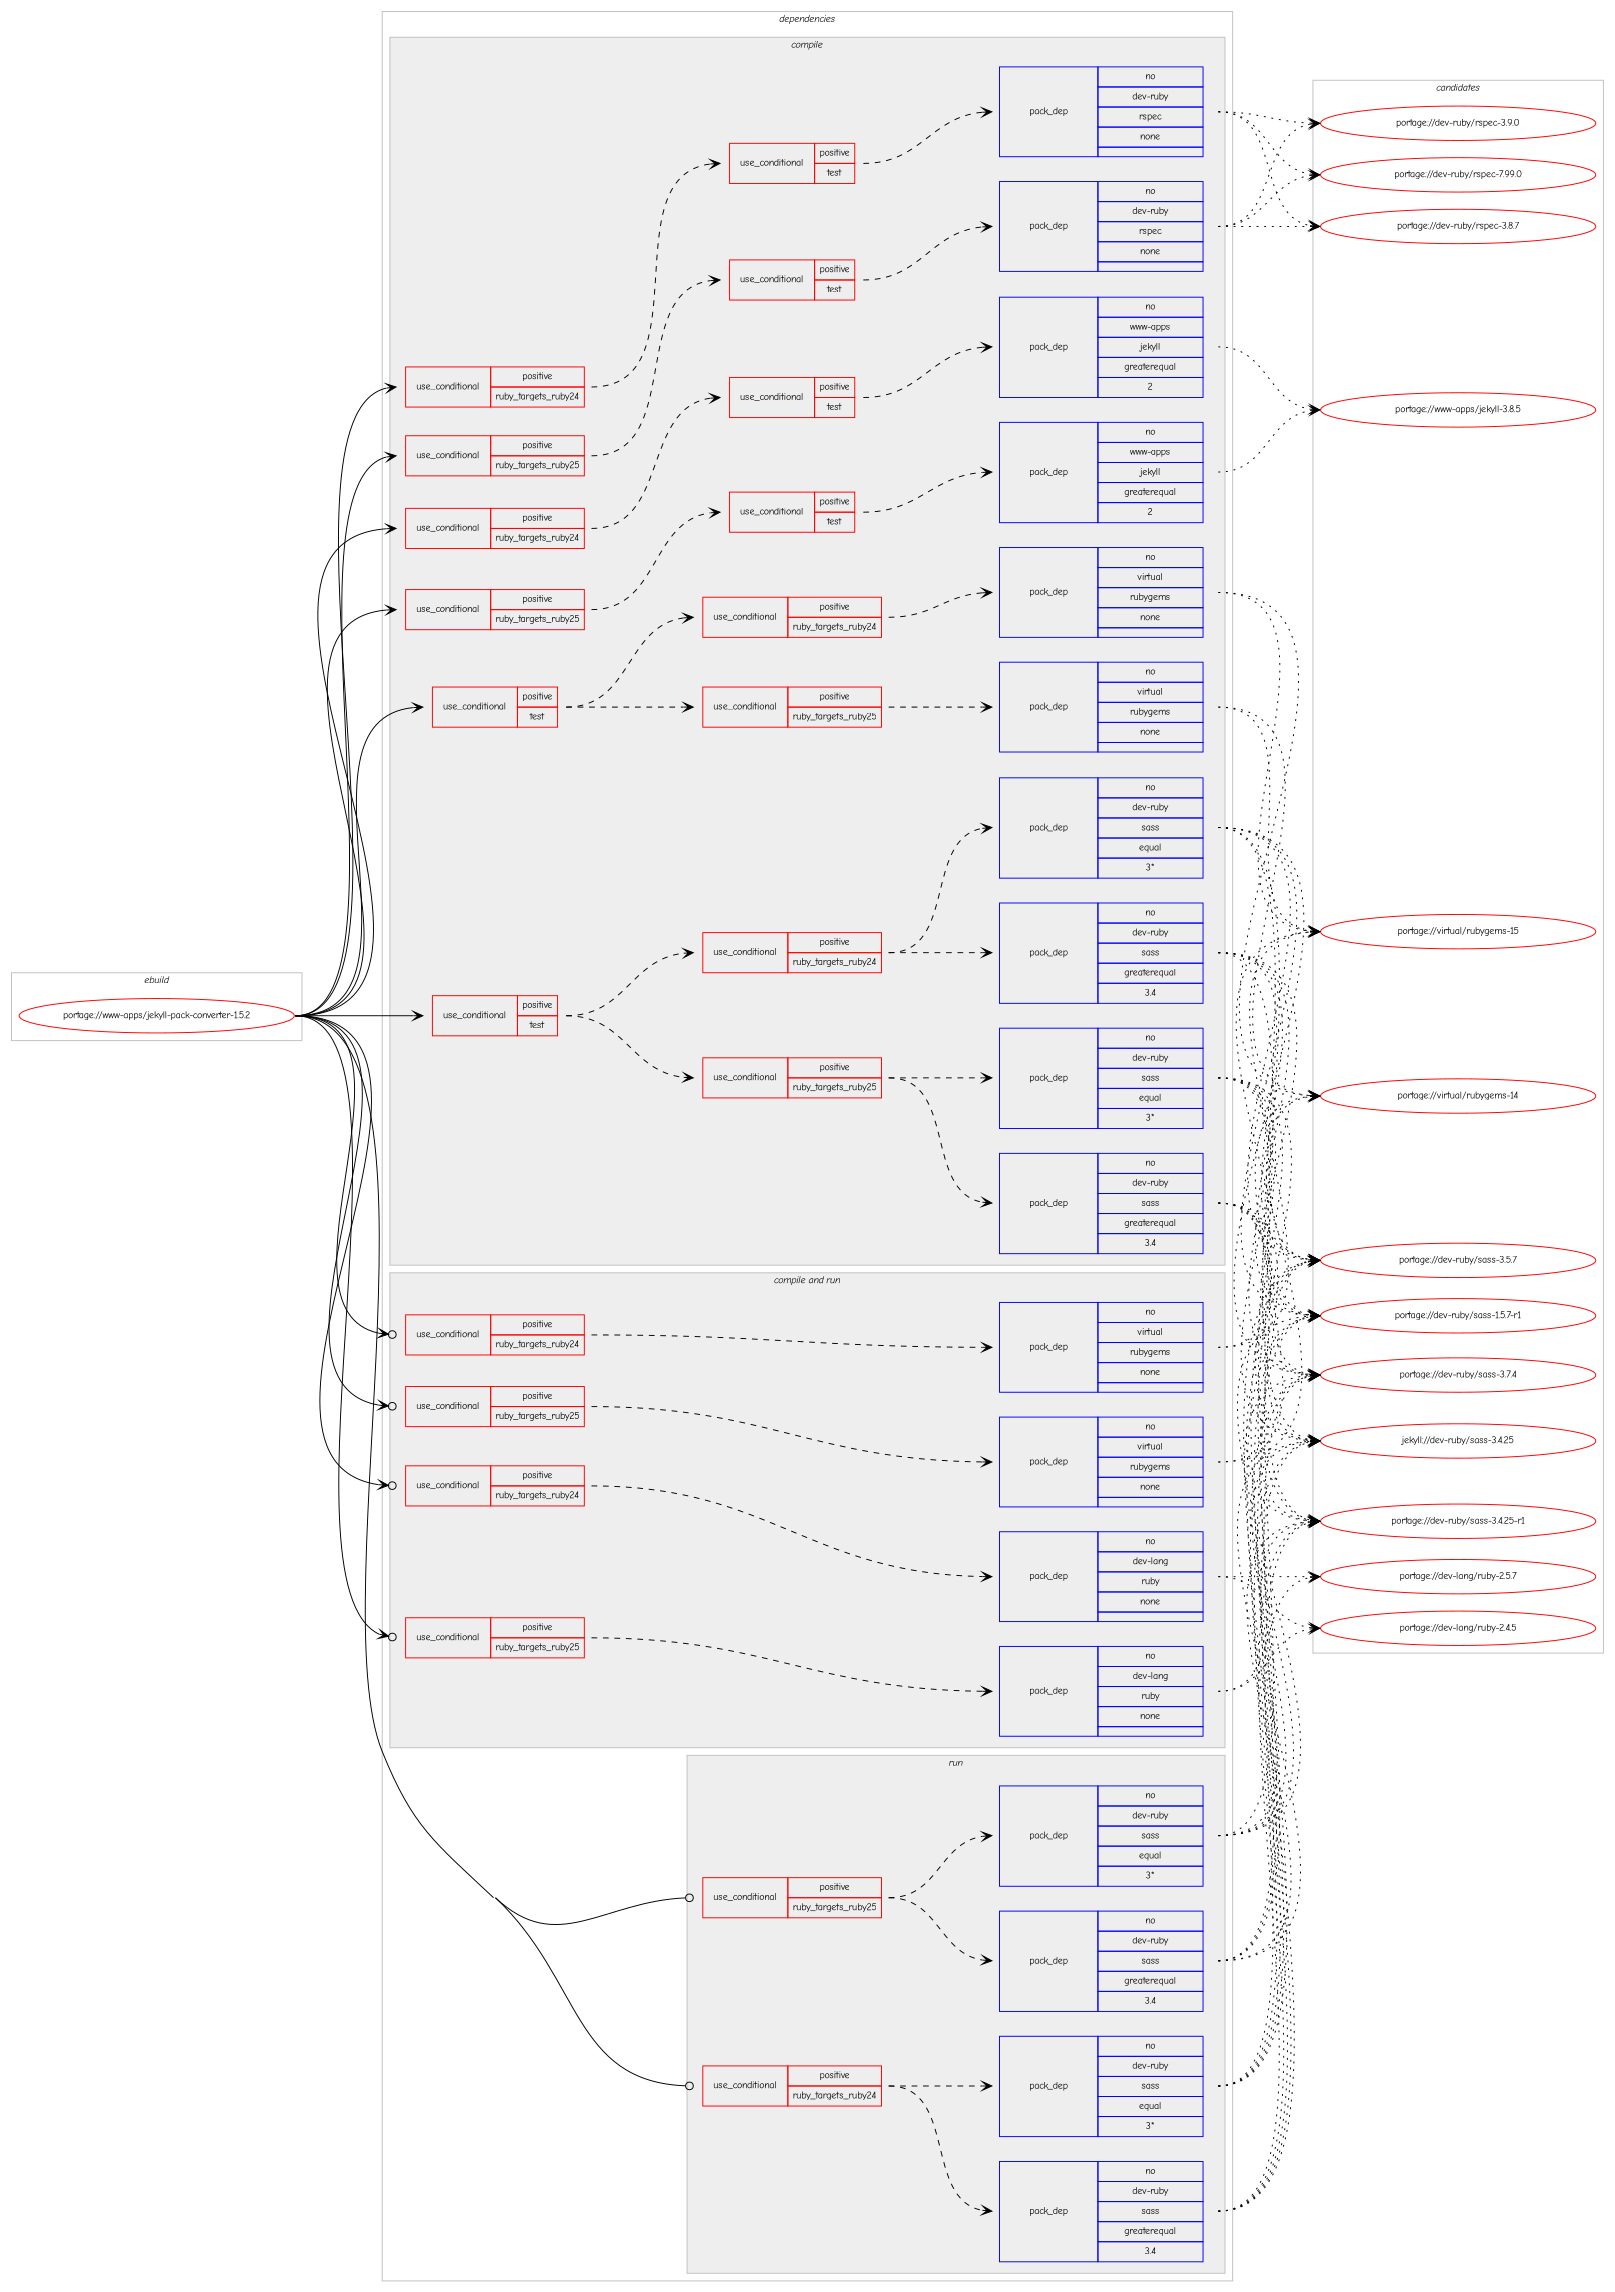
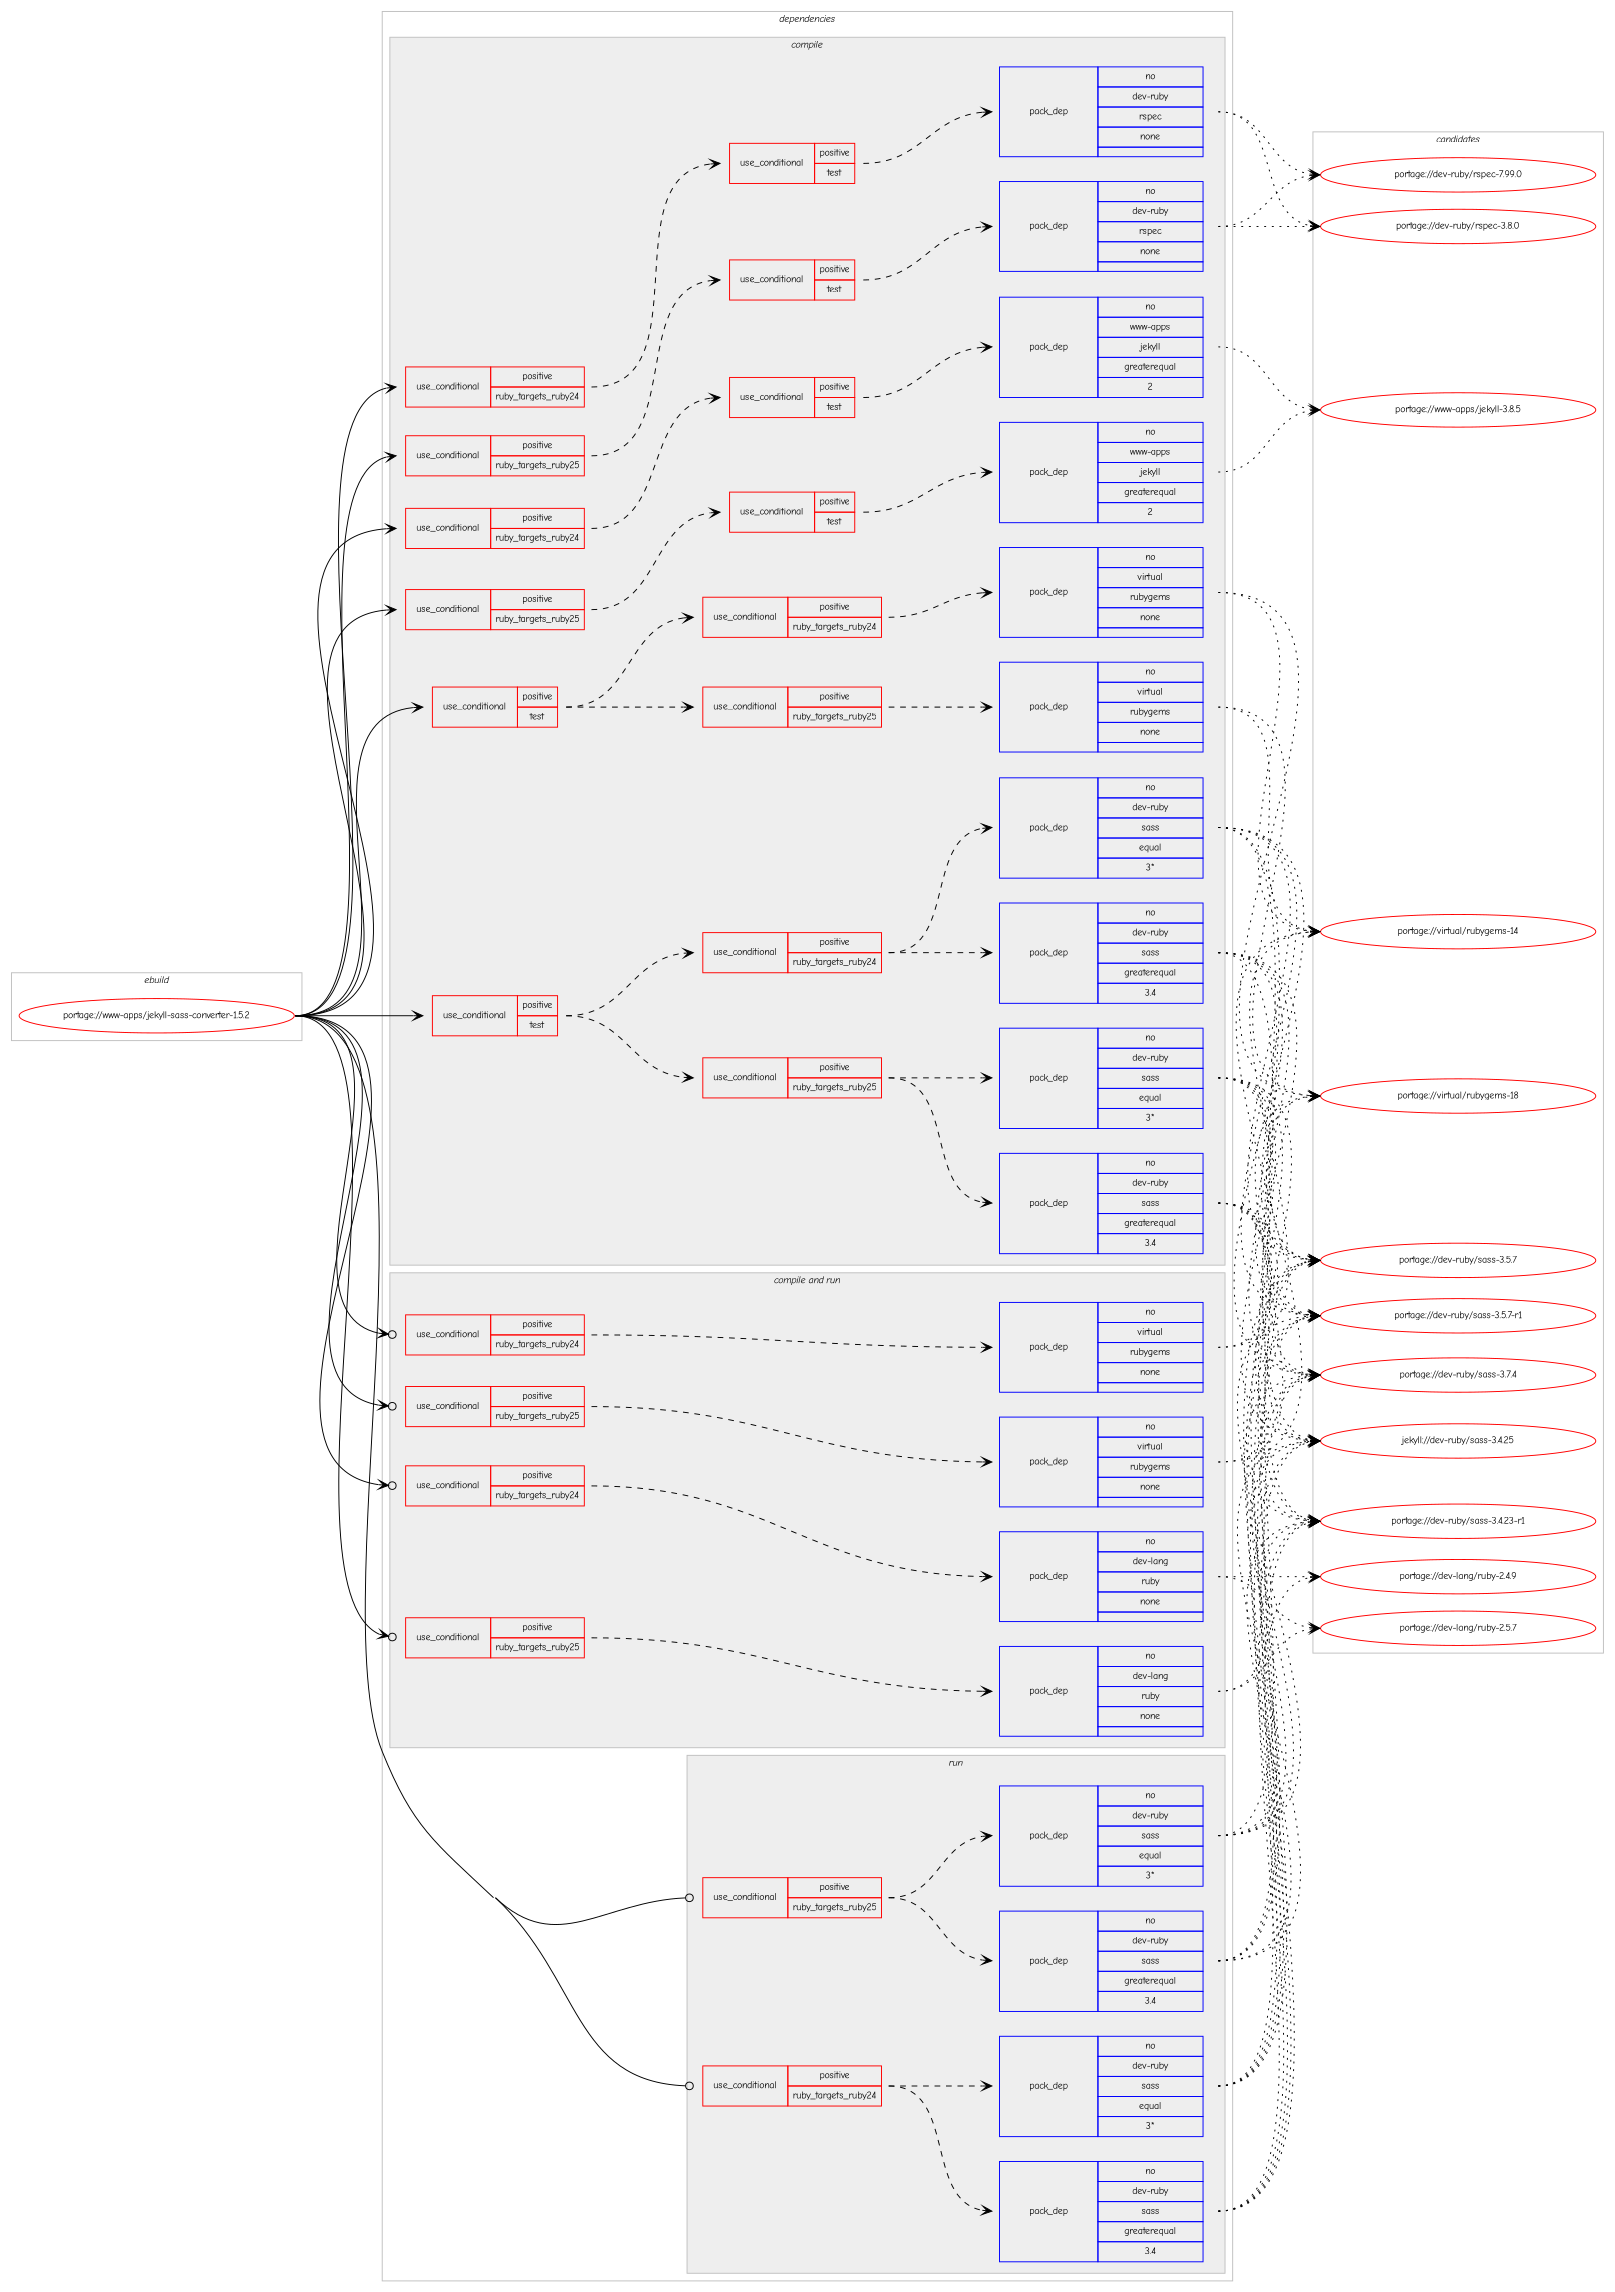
(1458, 123) -> none
(1458, 226) -> (1458, 226)
(1458, 932) -> (1458, 1096)
(157, 1016) -> (157, 1016)
(1458, 1316) -> (1458, 1316)
(1458, 1521) -> (1458, 1521)
(1458, 1628) -> (1458, 1577)
